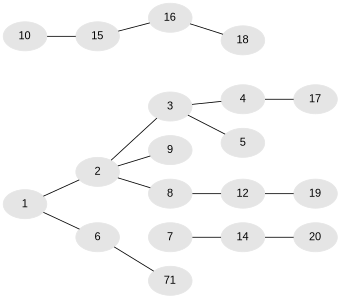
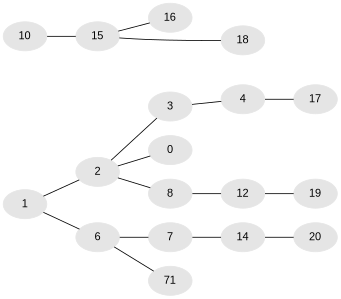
(207, 29) -> (170, 40)
(243, 143) -> none
(170, 150) -> (170, 150)
none -> (134, 237)
